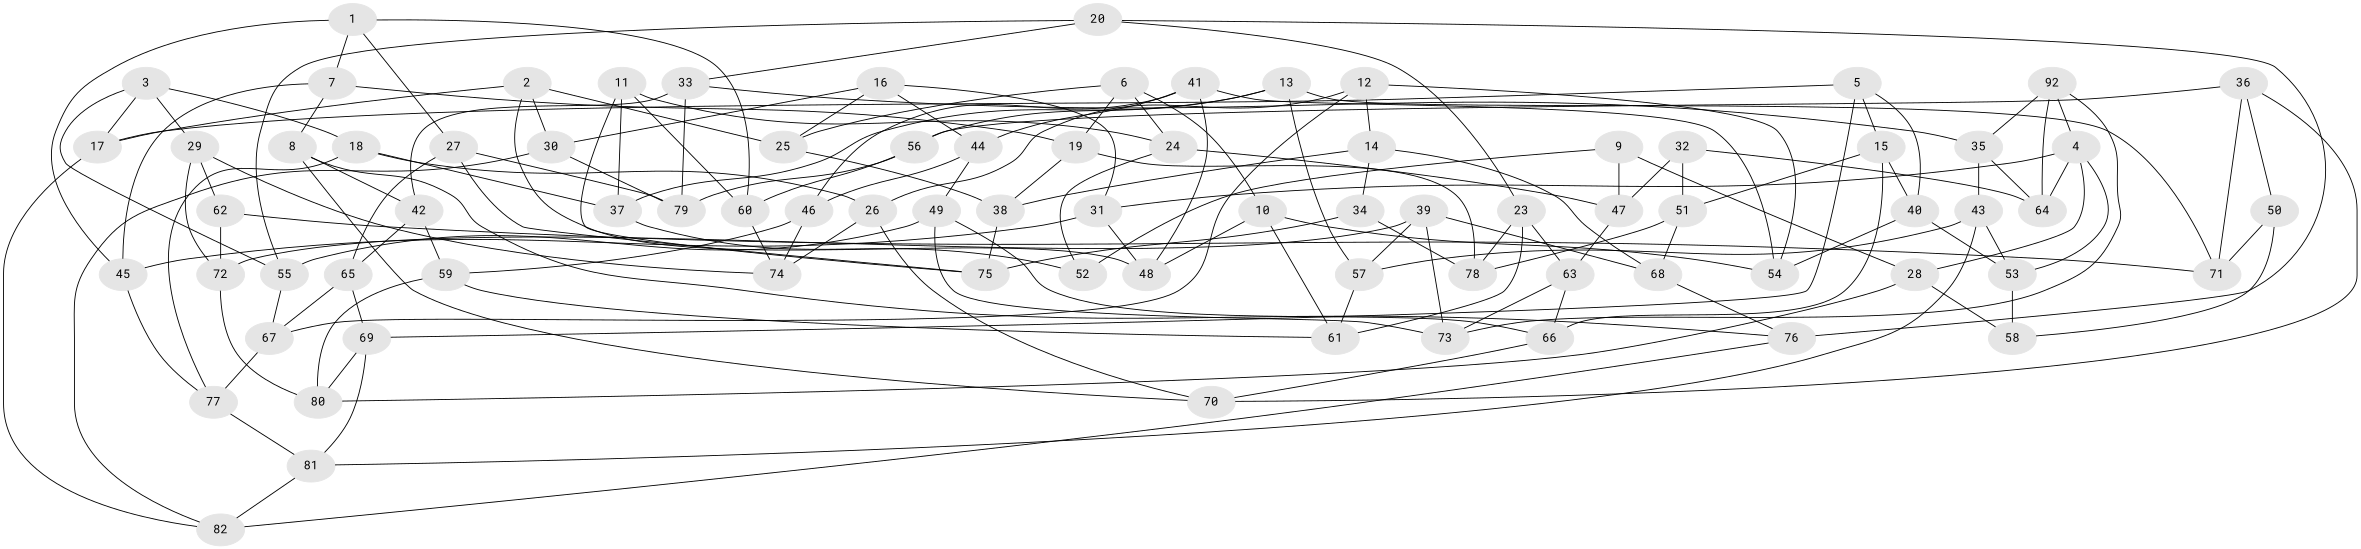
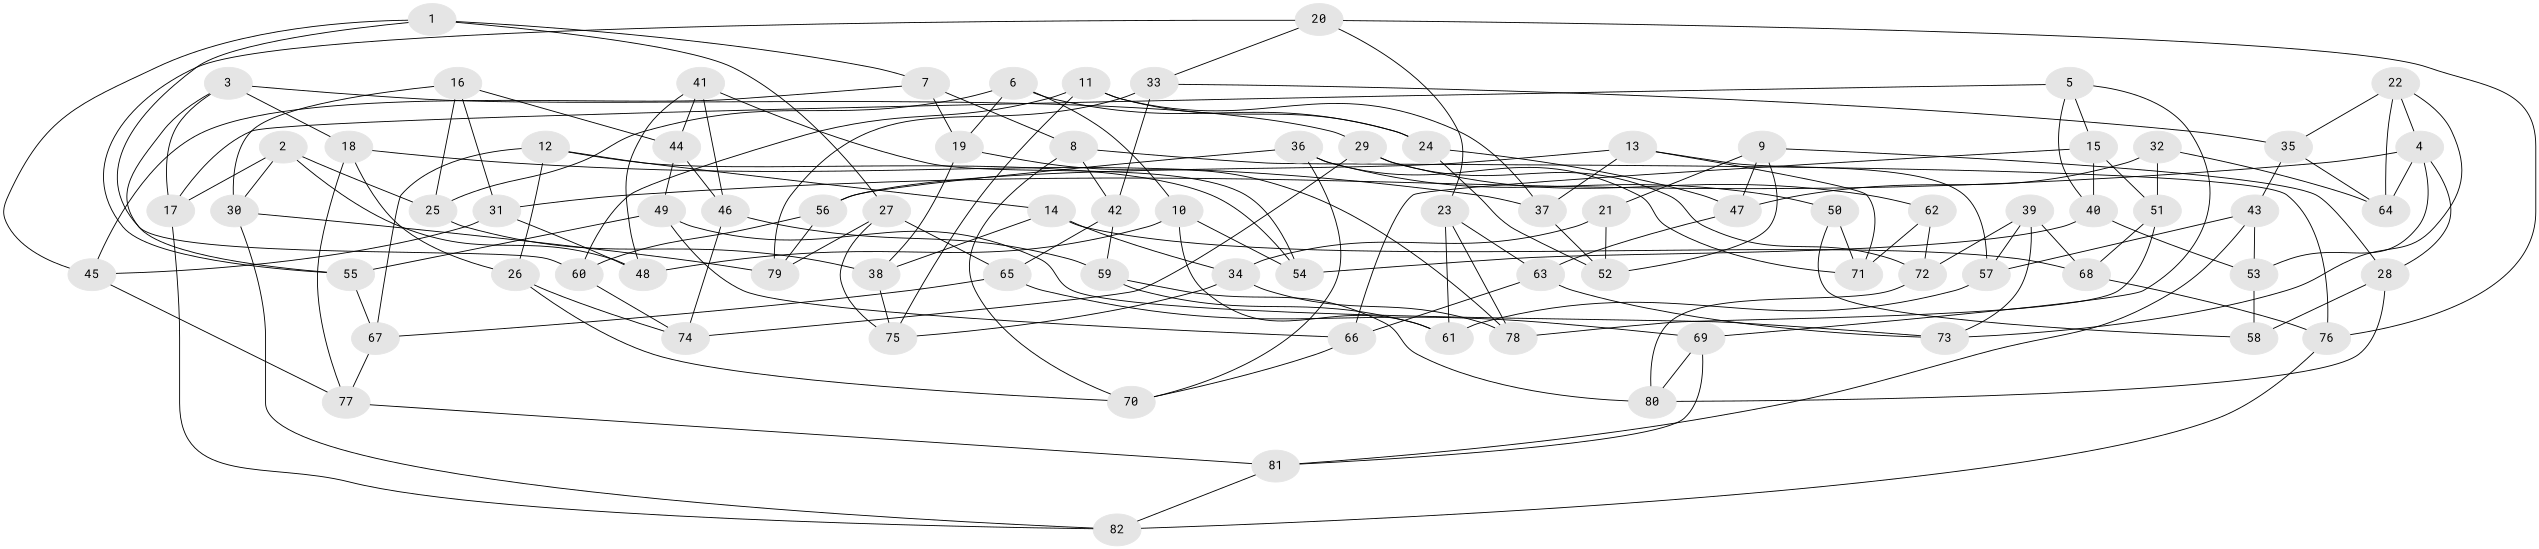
(2052, 83) -> (2396, 83)
none -> (1606, 211)
